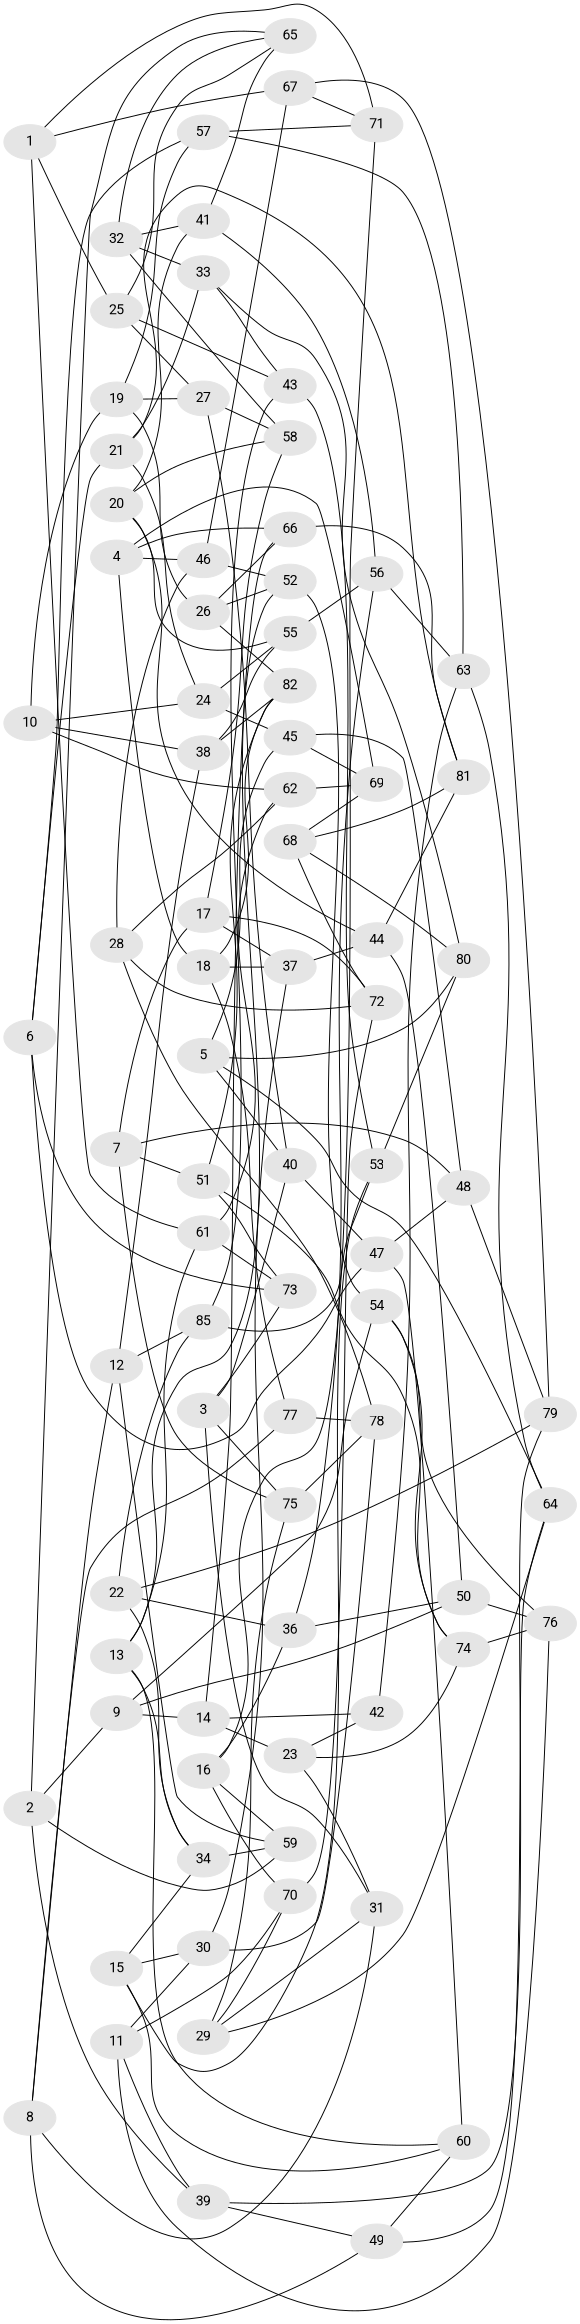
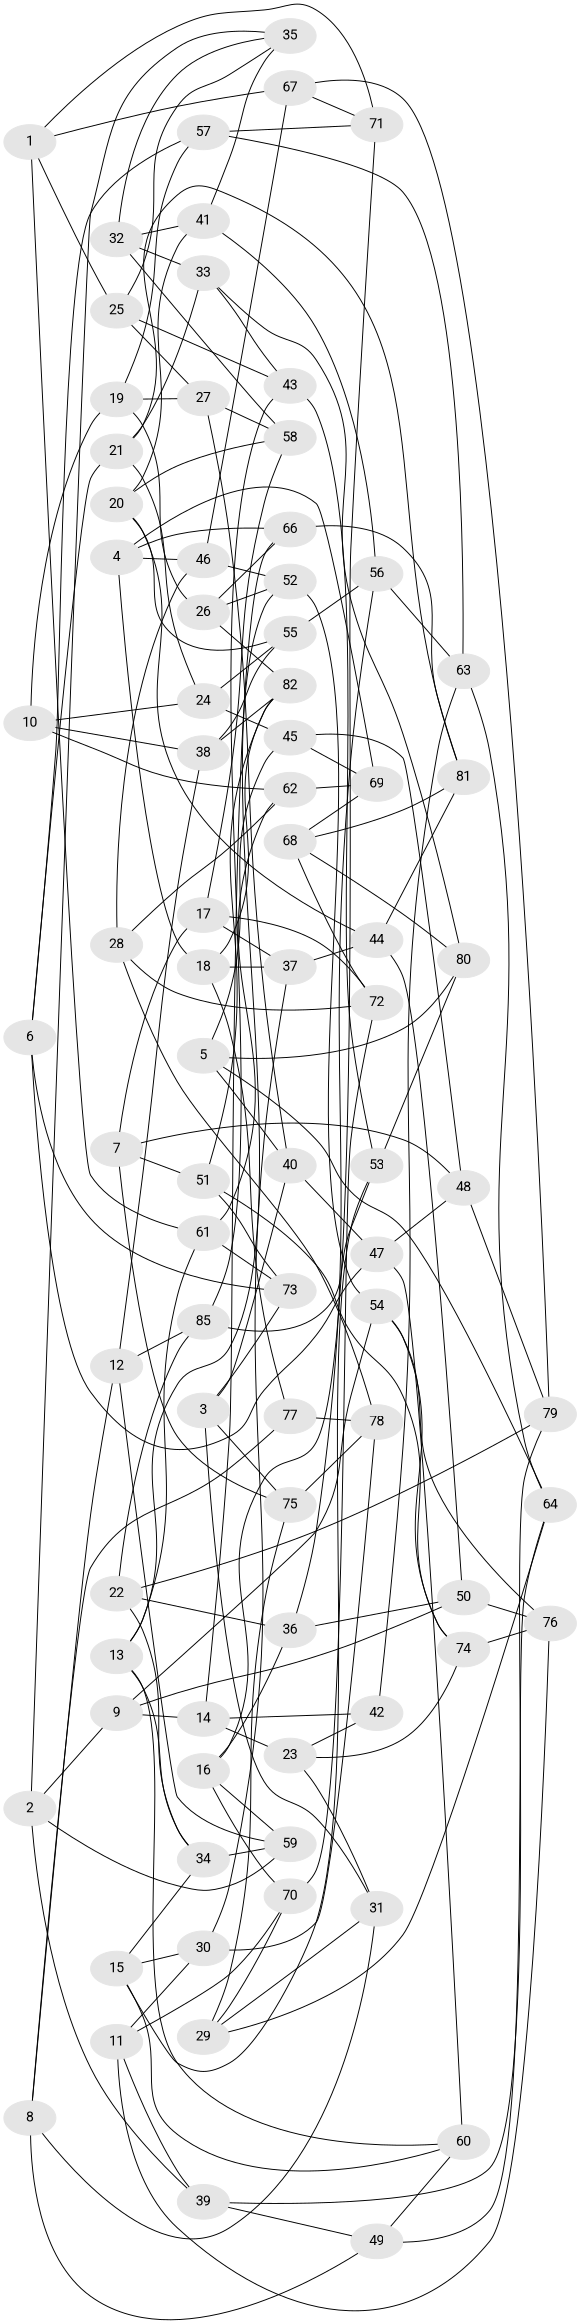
(290, 36) -> (290, 36)
